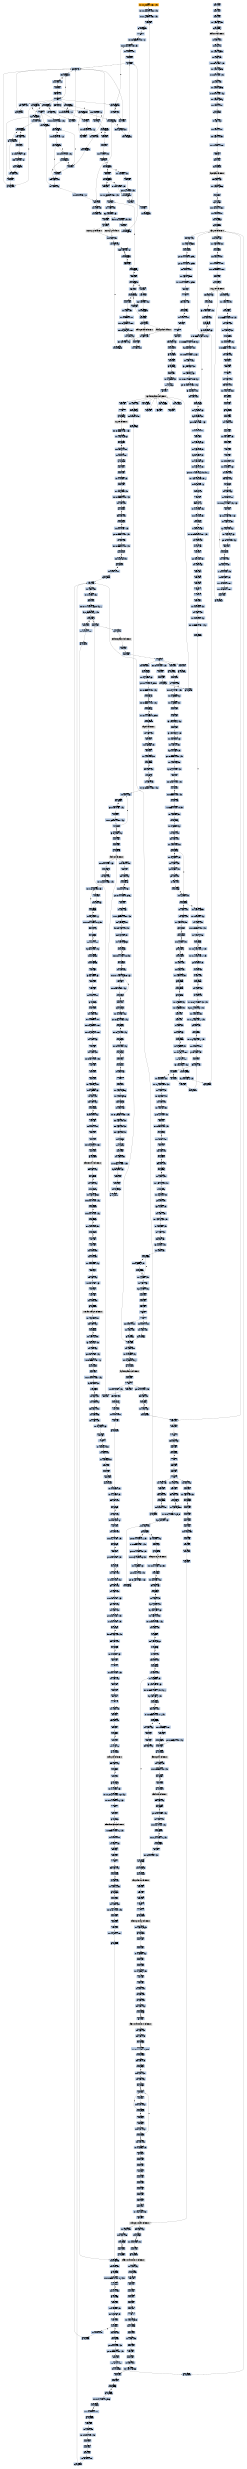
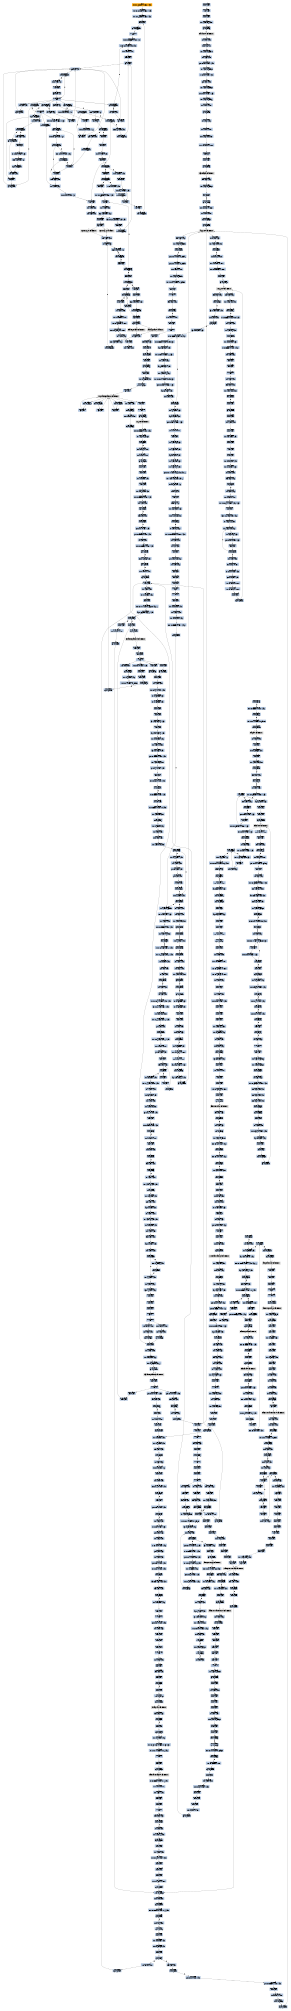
(148, 690) -> none
(155, 1660) -> none
